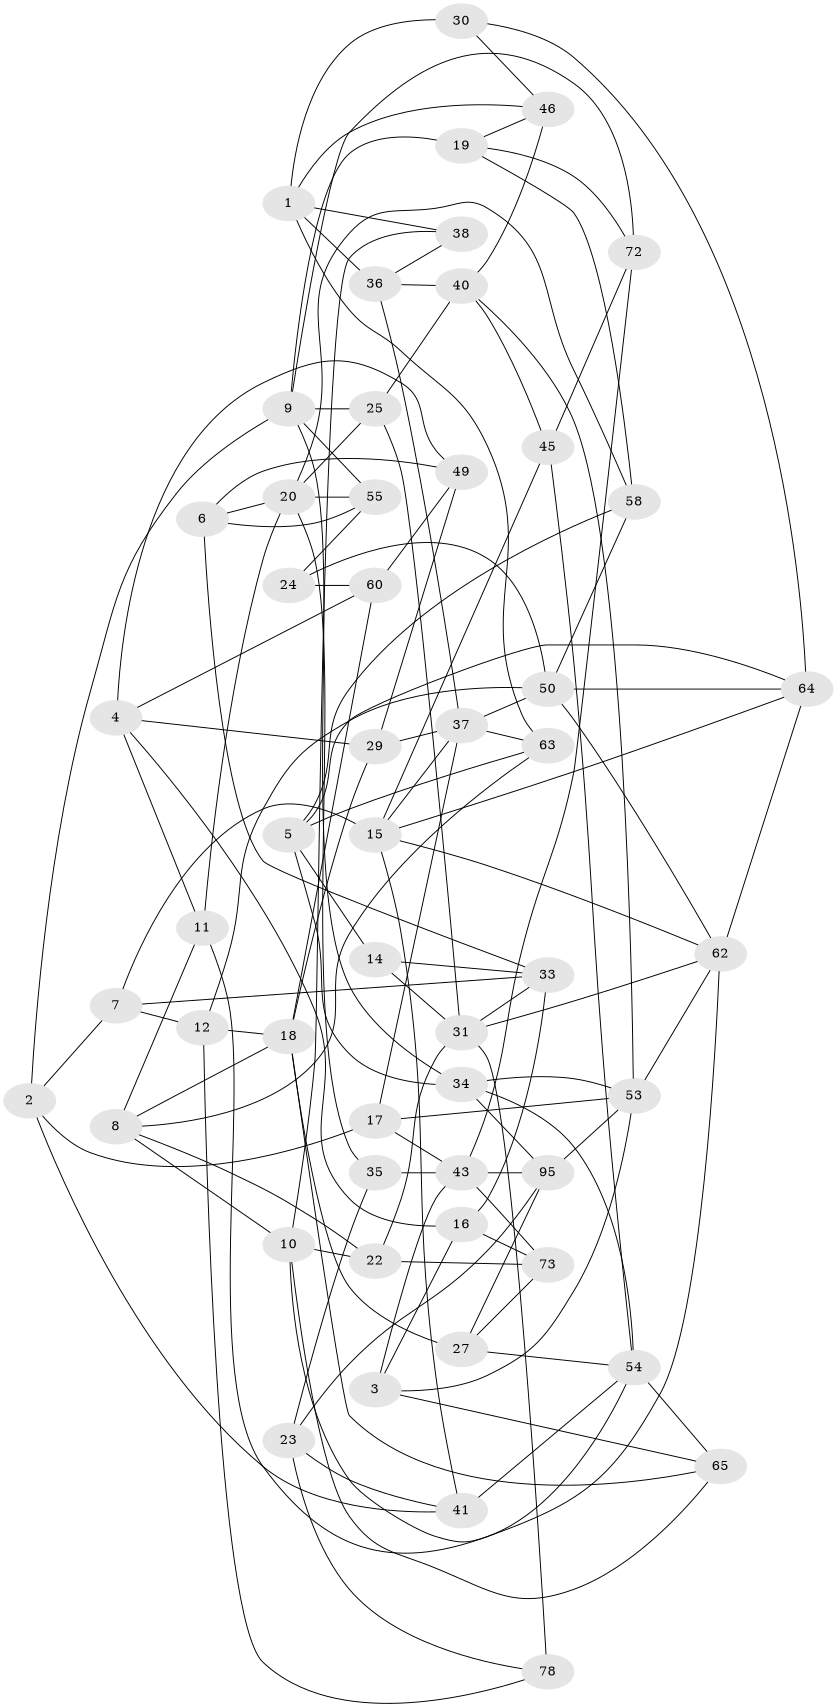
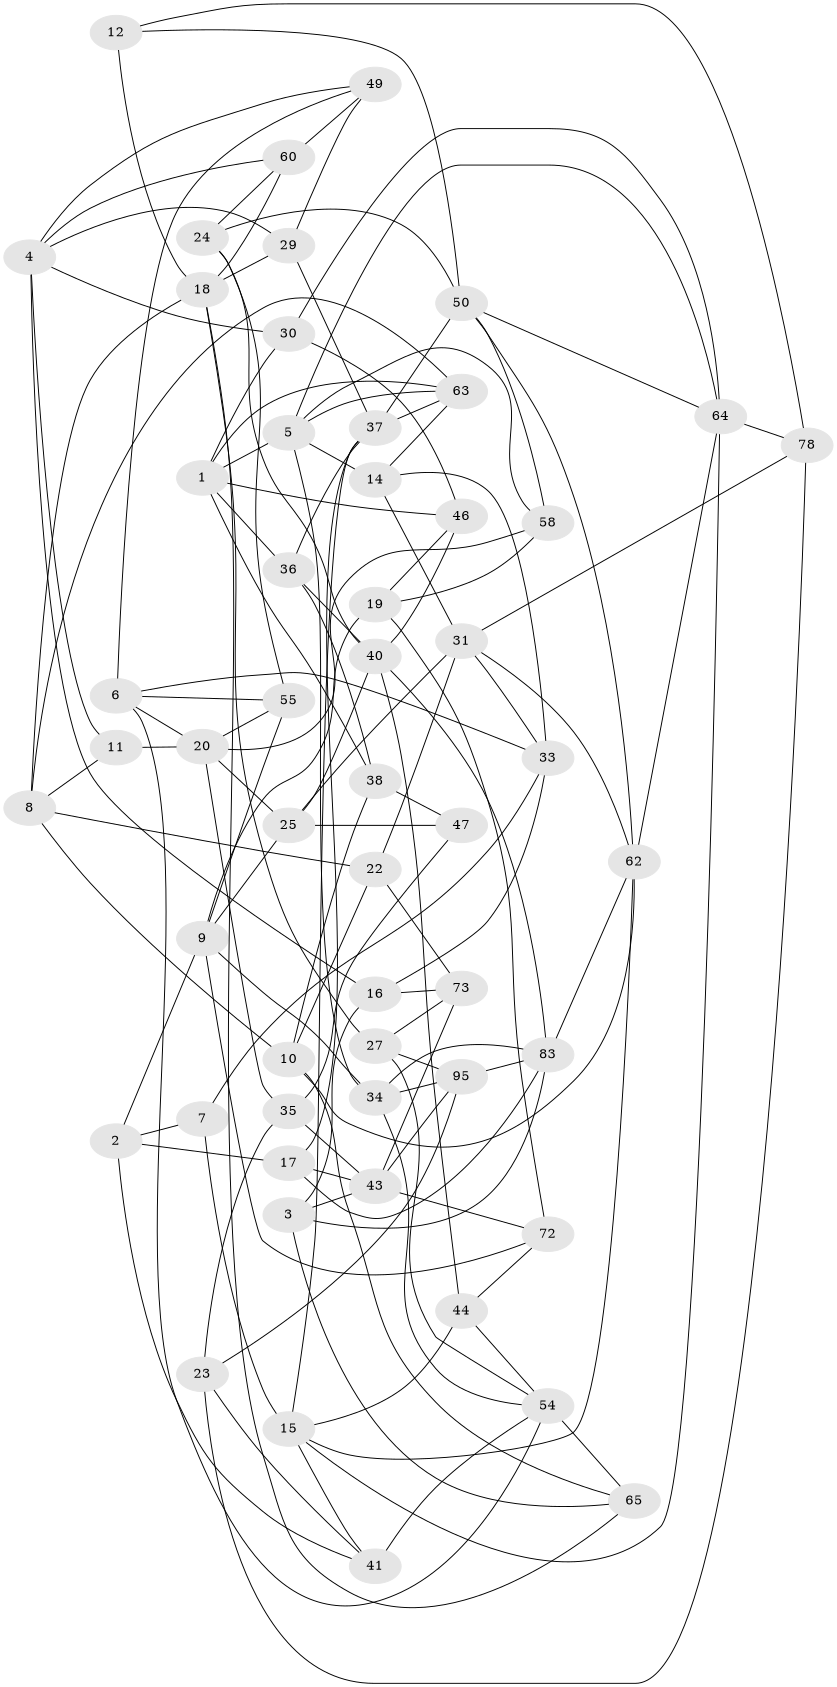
none -> (144, 305)
none -> (764, 431)
none -> (418, 436)
(548, 447) -> (462, 1311)
none -> (246, 455)
none -> (266, 466)
none -> (462, 825)
(157, 1016) -> none
(634, 1096) -> (548, 1055)
(250, 1438) -> (162, 1334)
